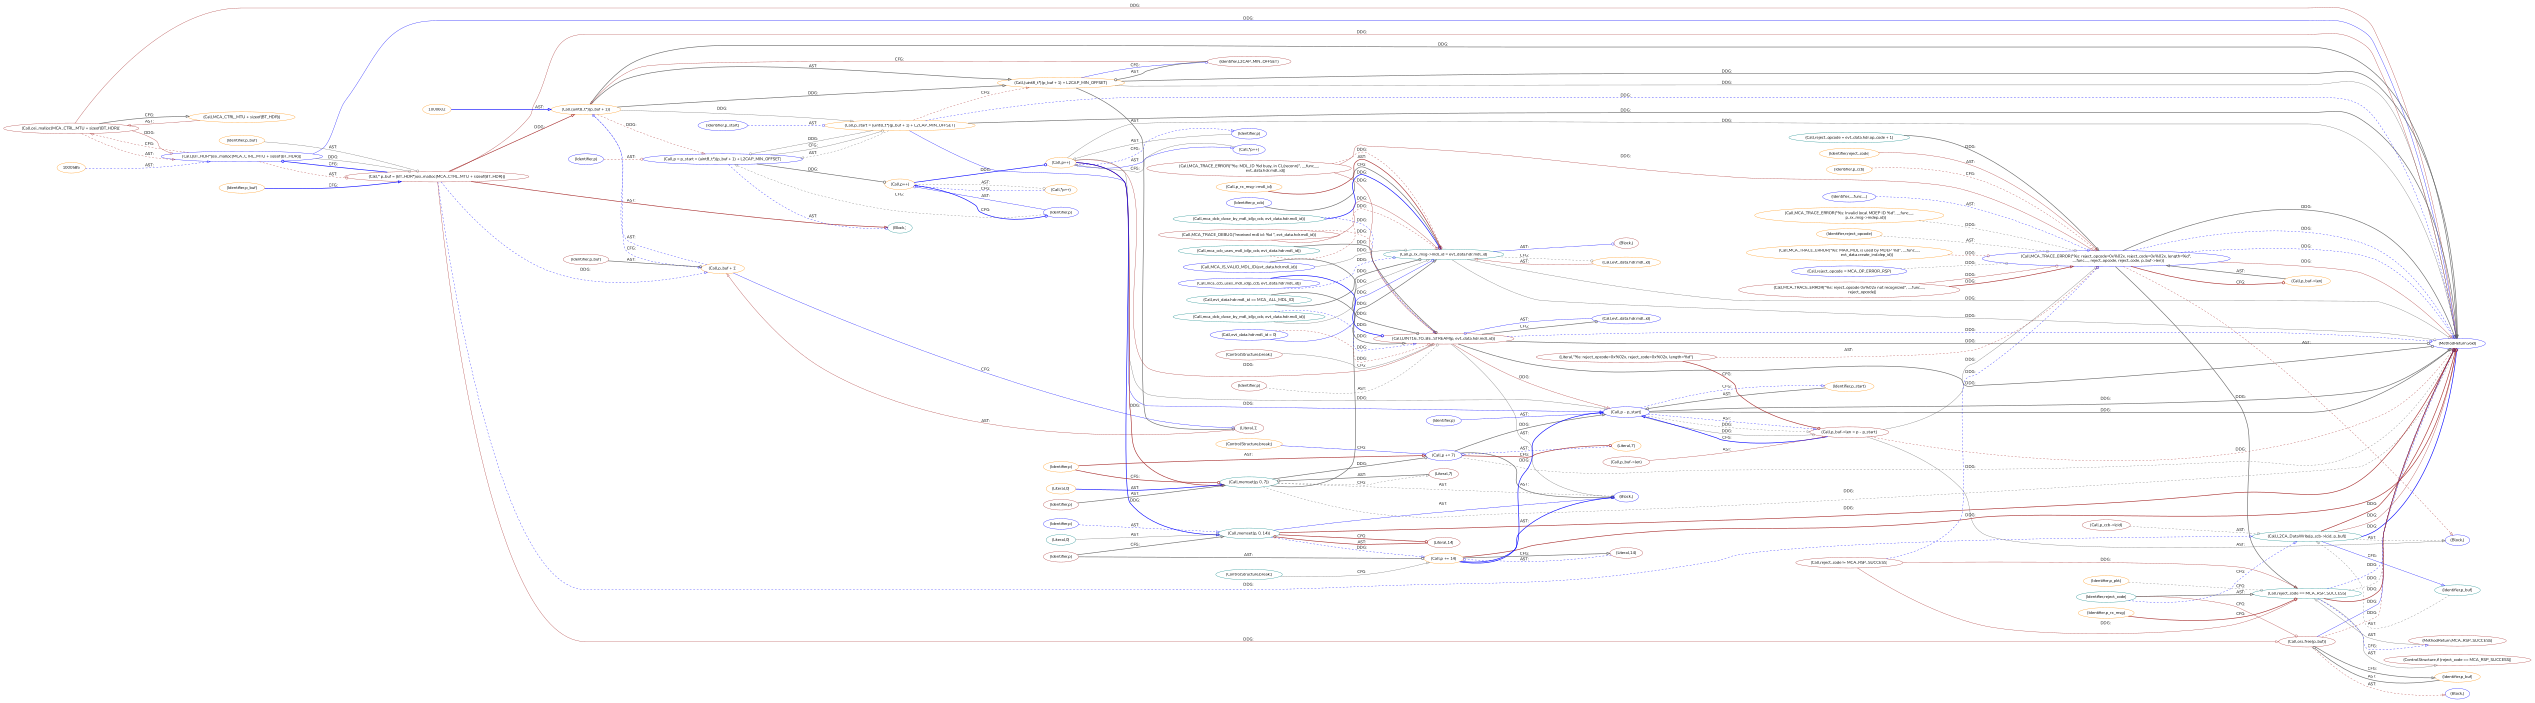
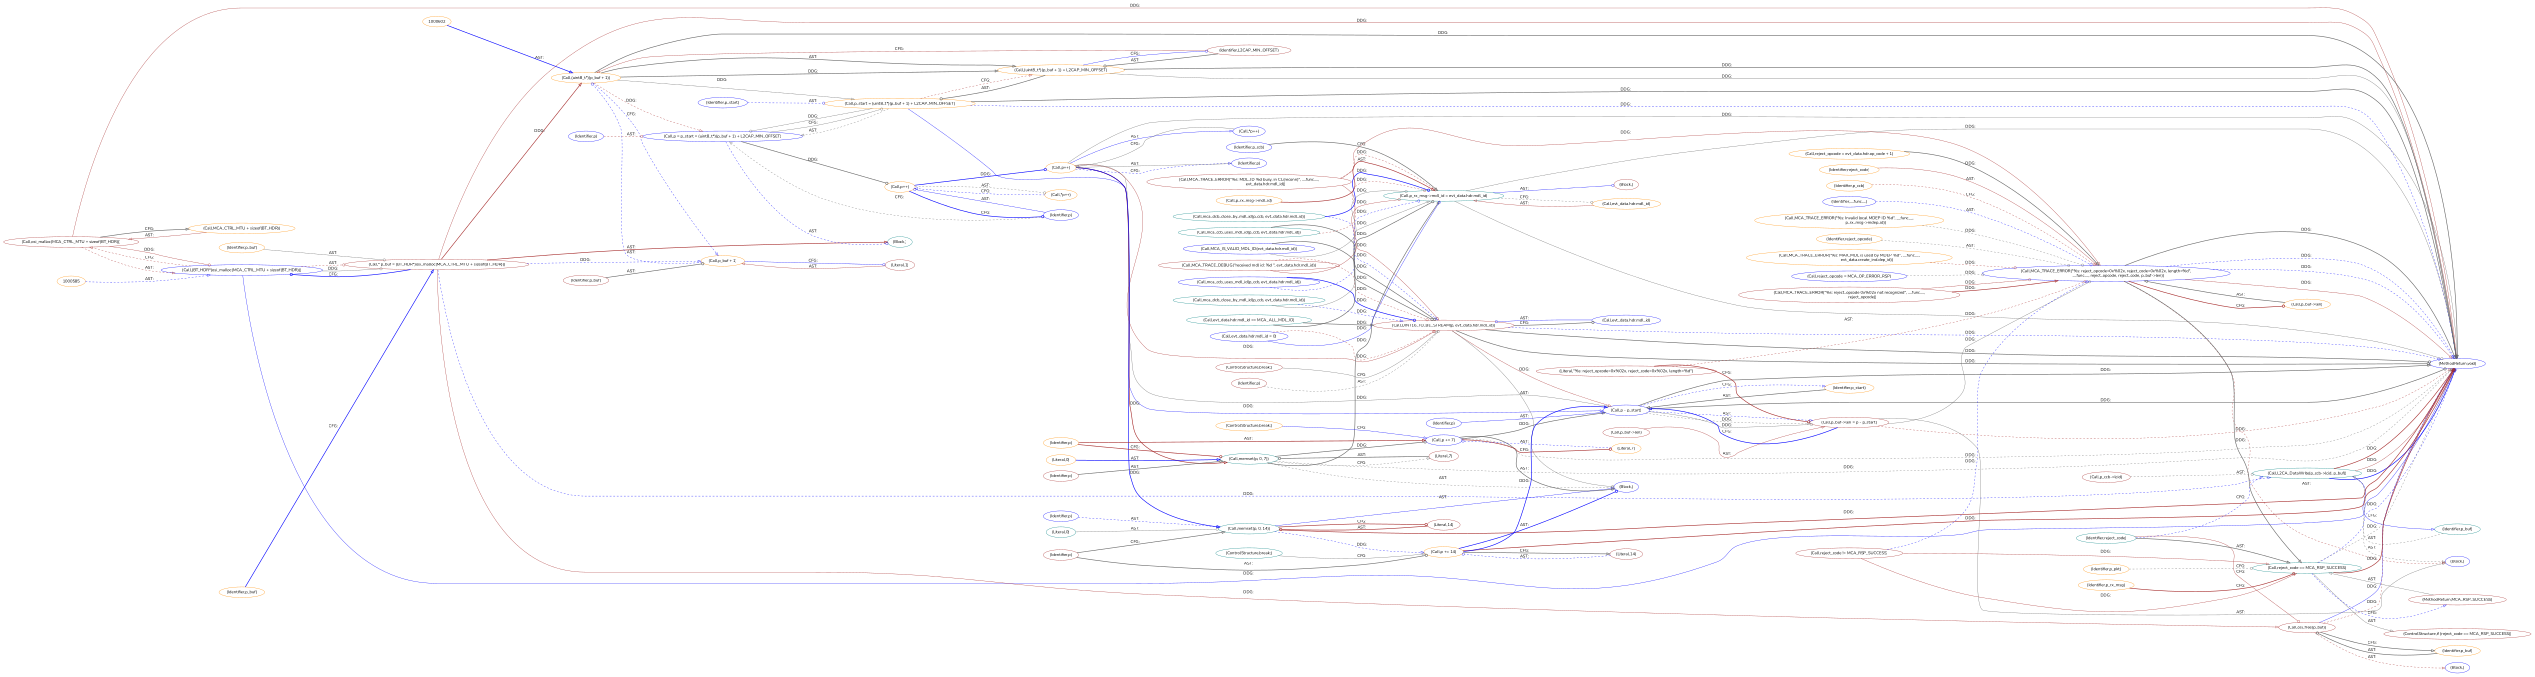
(1849, 138) -> (1849, 154)
(1143, 280) -> (994, 90)
